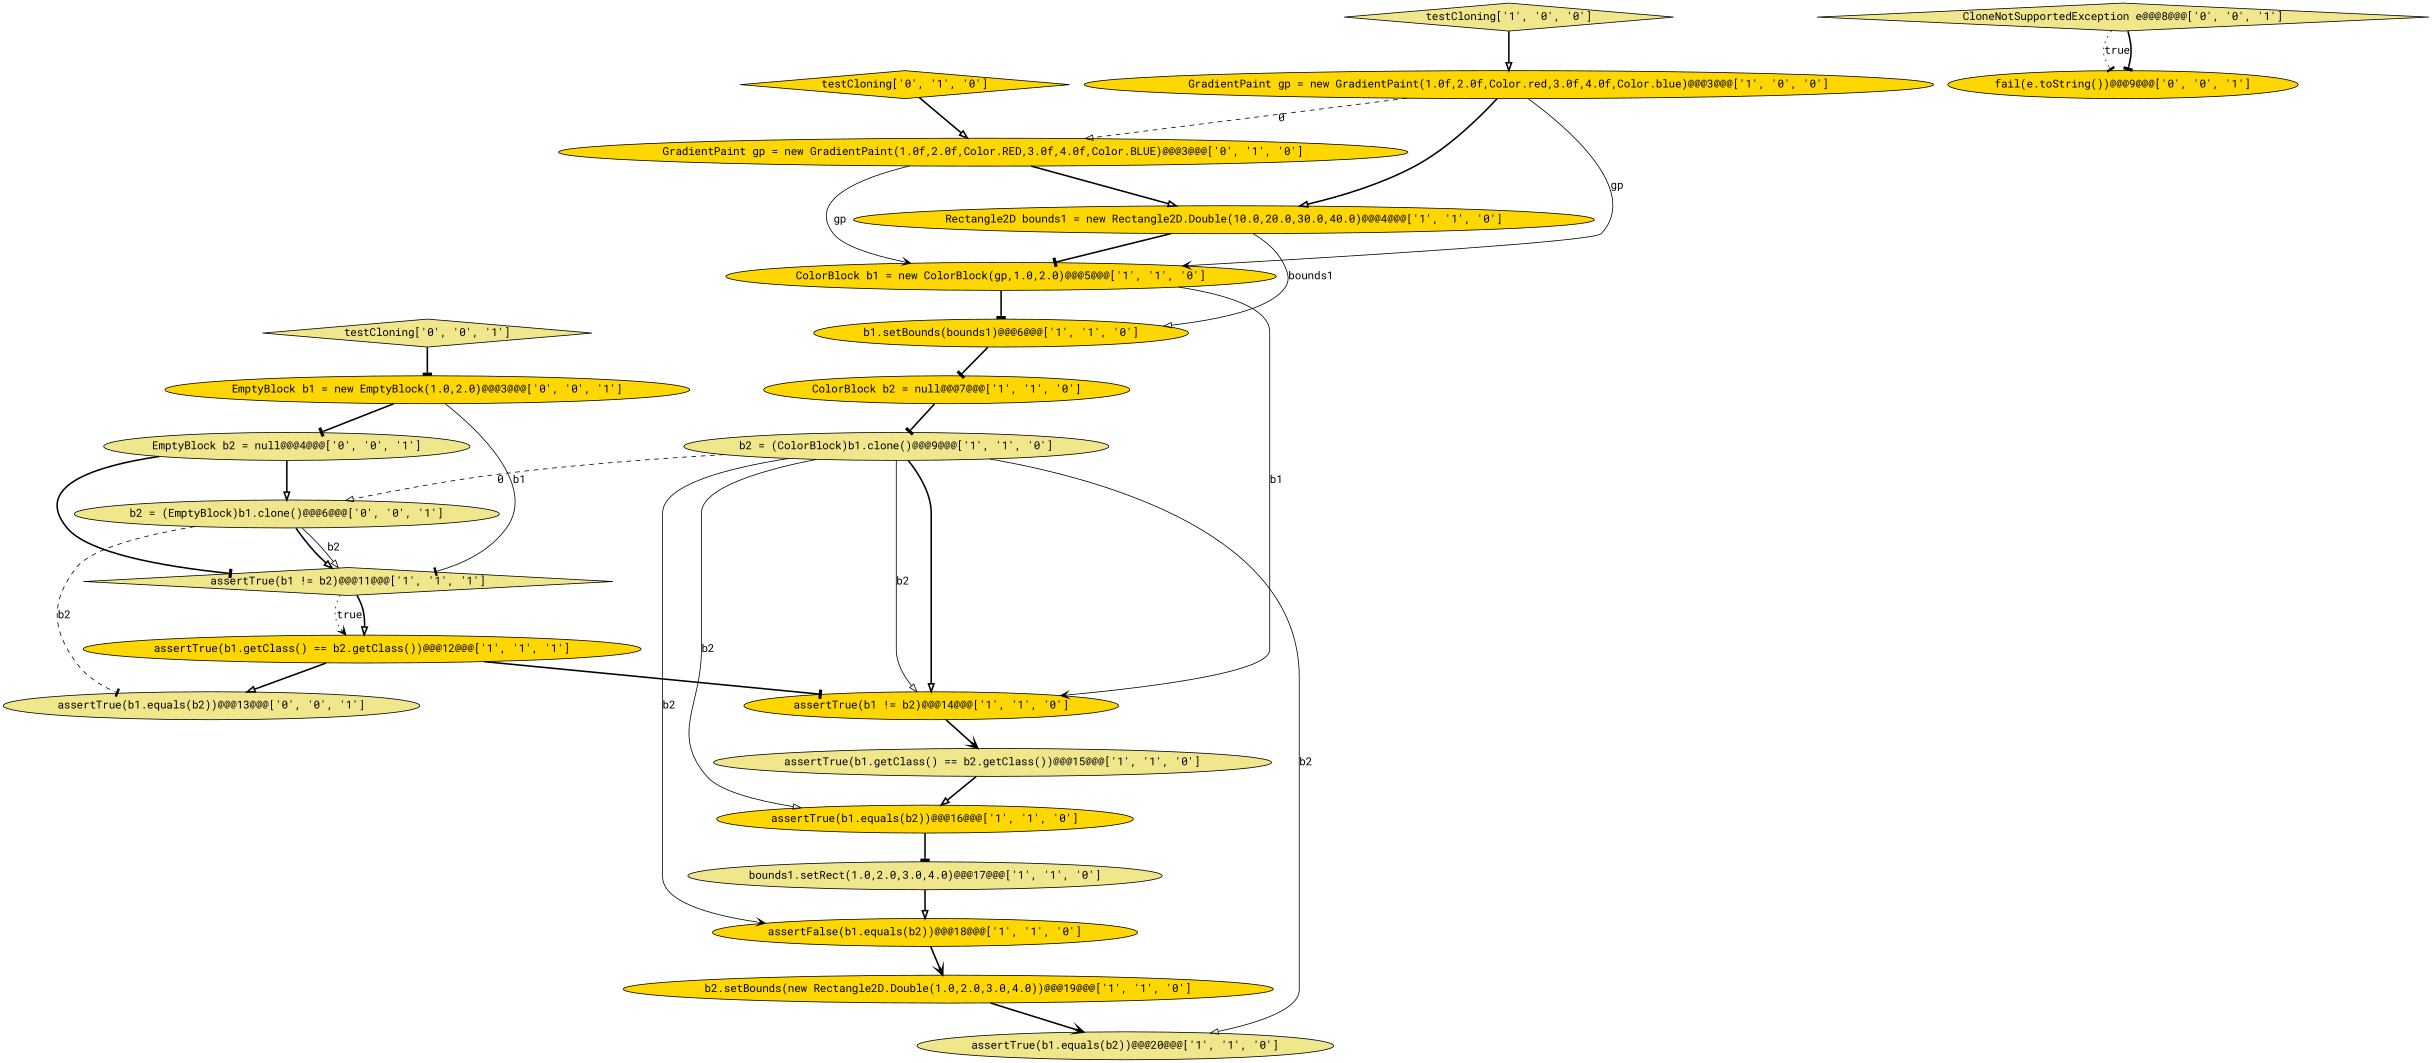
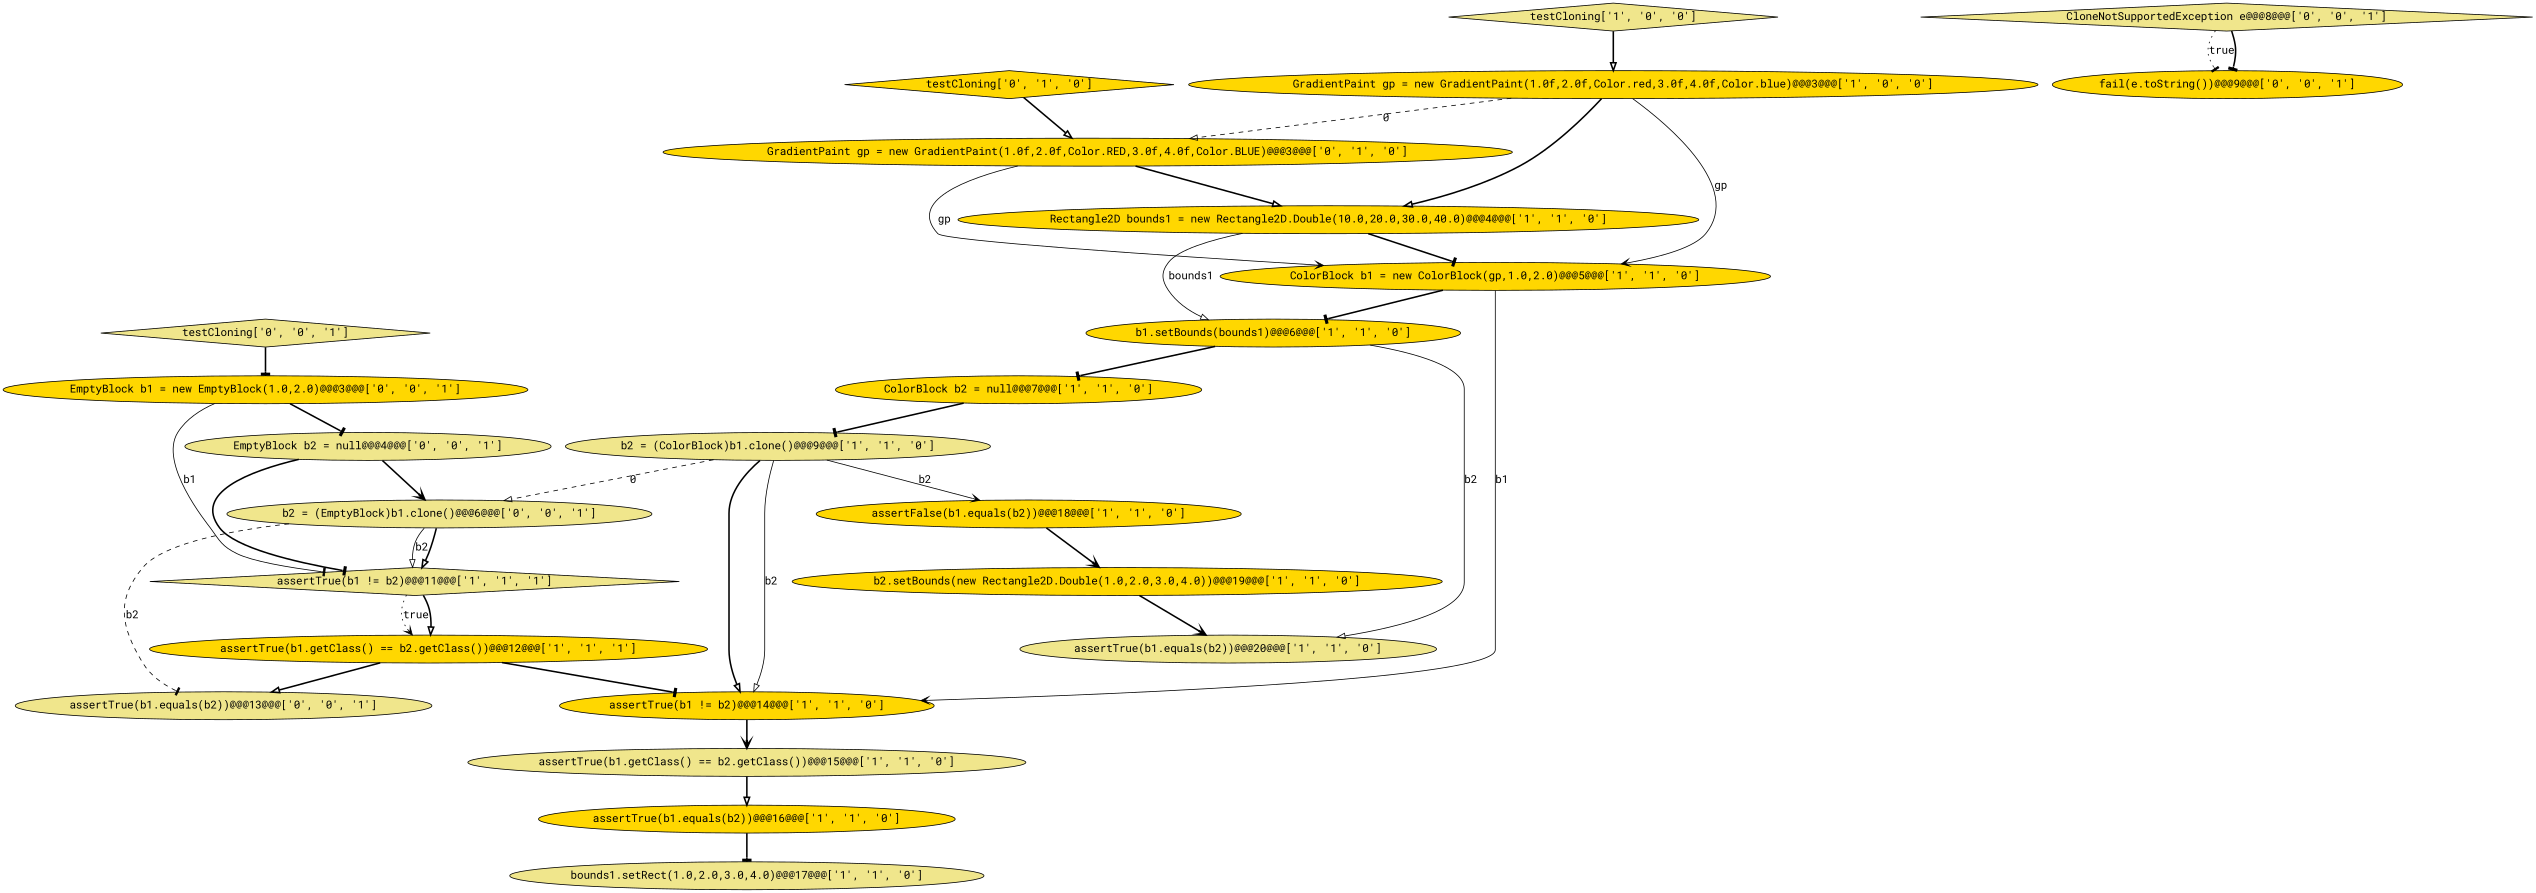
(287, 476) -> (401, 478)
(701, 628) -> none
(1299, 677) -> (1464, 500)
(925, 900) -> none
